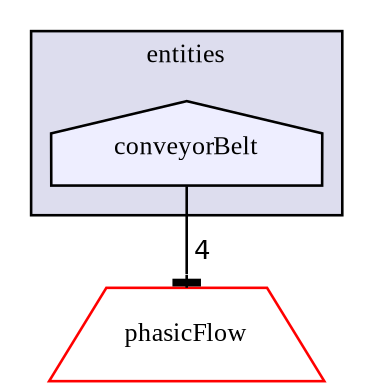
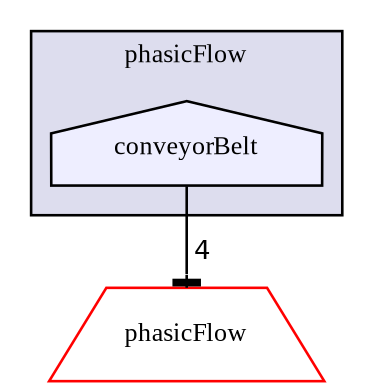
(187, 56) -> (187, 56)
